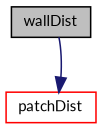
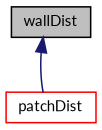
(61, 57) -> (41, 73)
